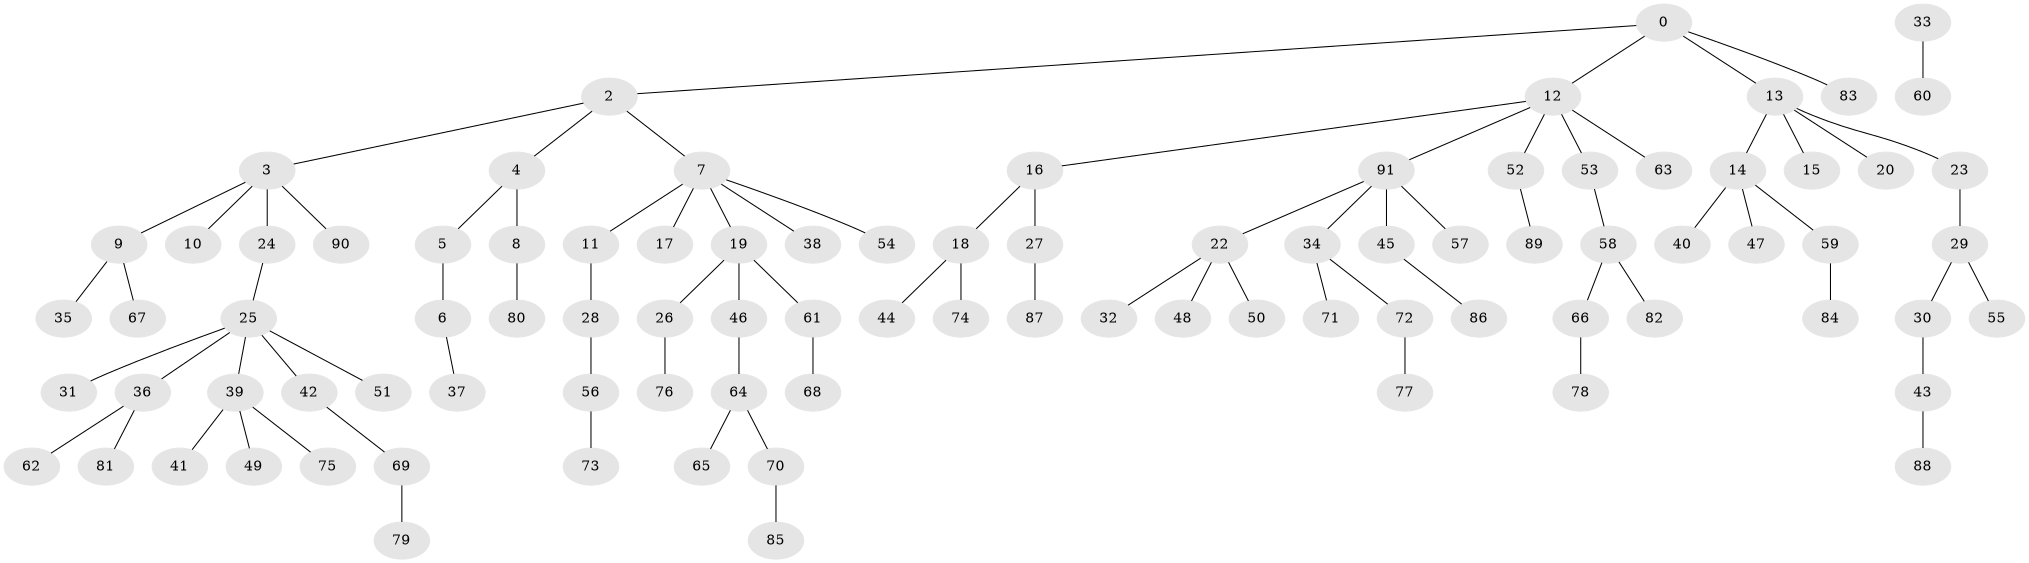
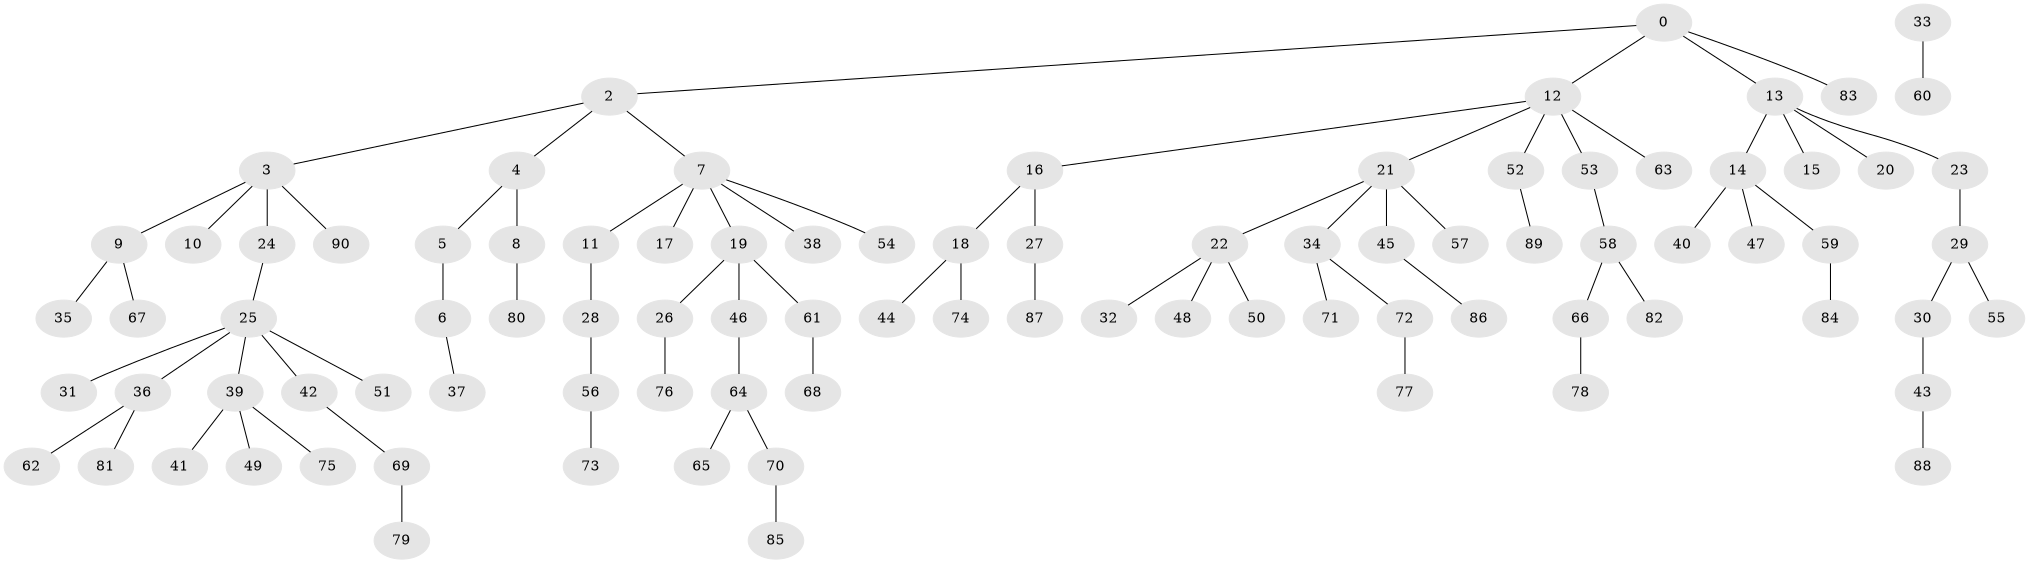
(1386, 171) -> (1386, 171)
